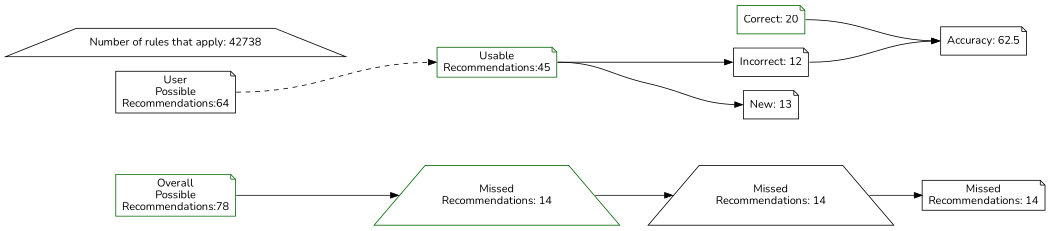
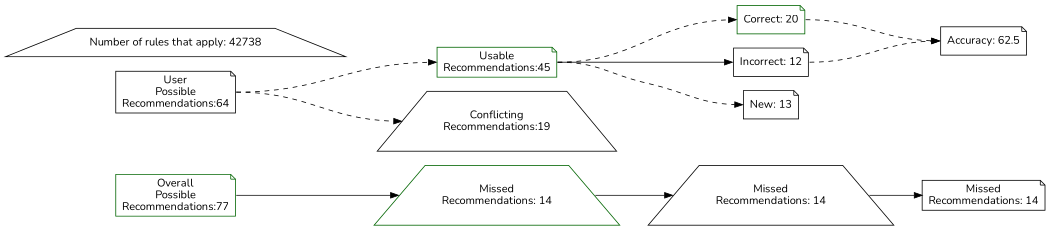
(869, 29) -> (869, 29)
none -> (643, 43)
(871, 53) -> (871, 53)
(646, 83) -> (646, 83)
none -> (497, 121)
(176, 195) -> (176, 195)
